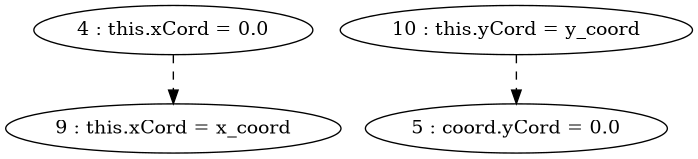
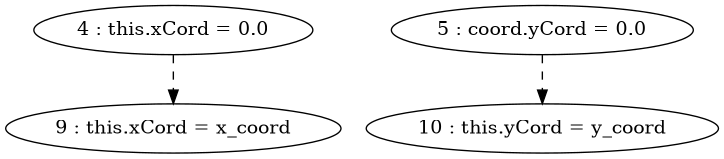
(516, 73) -> (542, 73)
